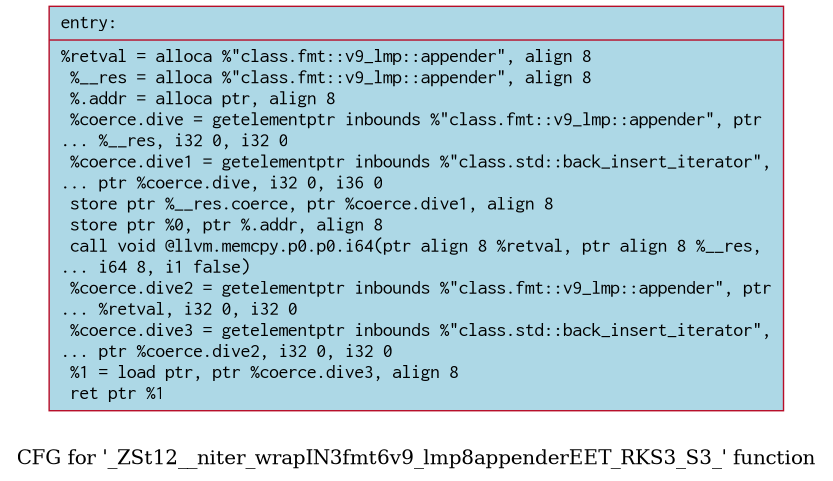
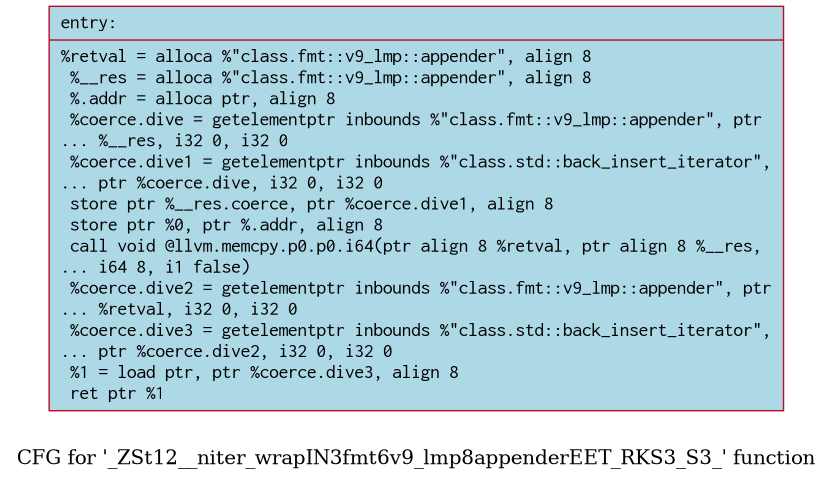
(222, 183) -> (222, 183)
